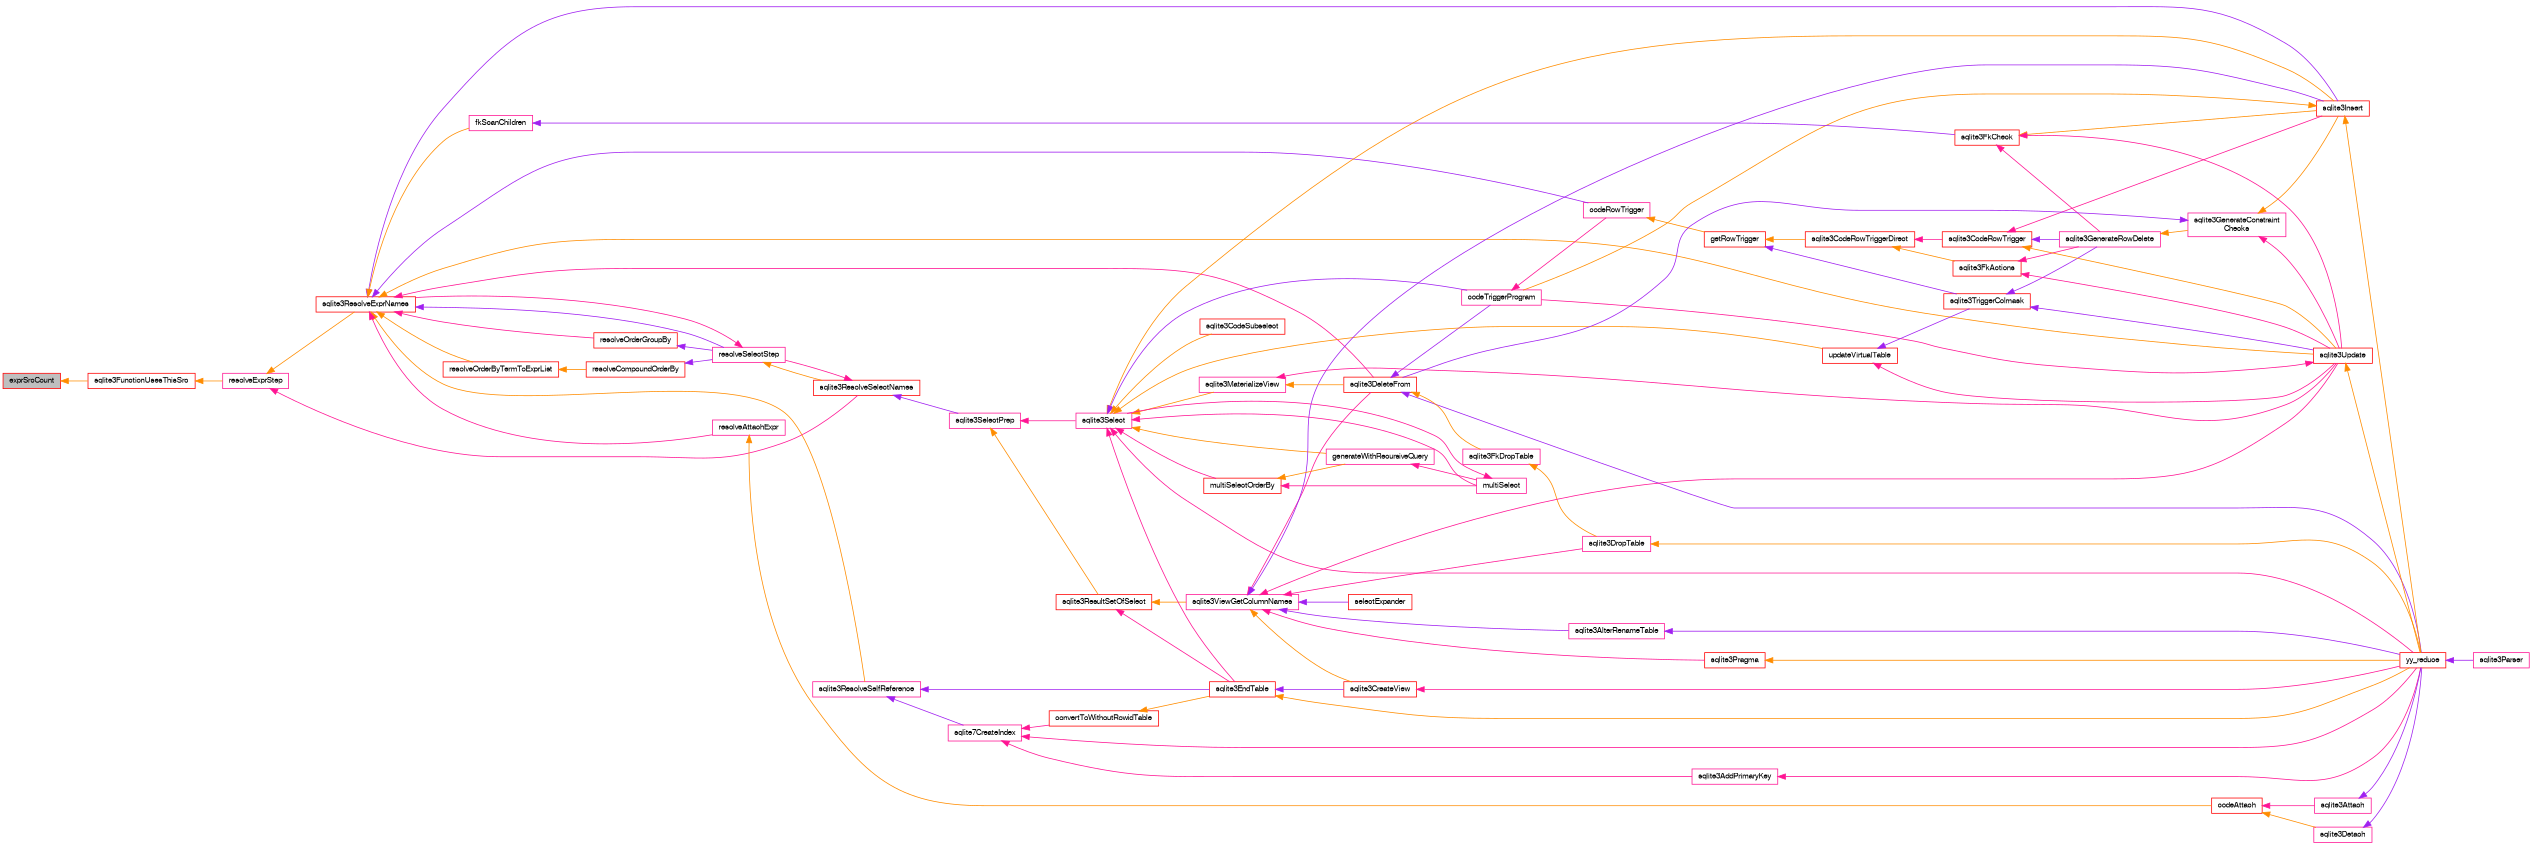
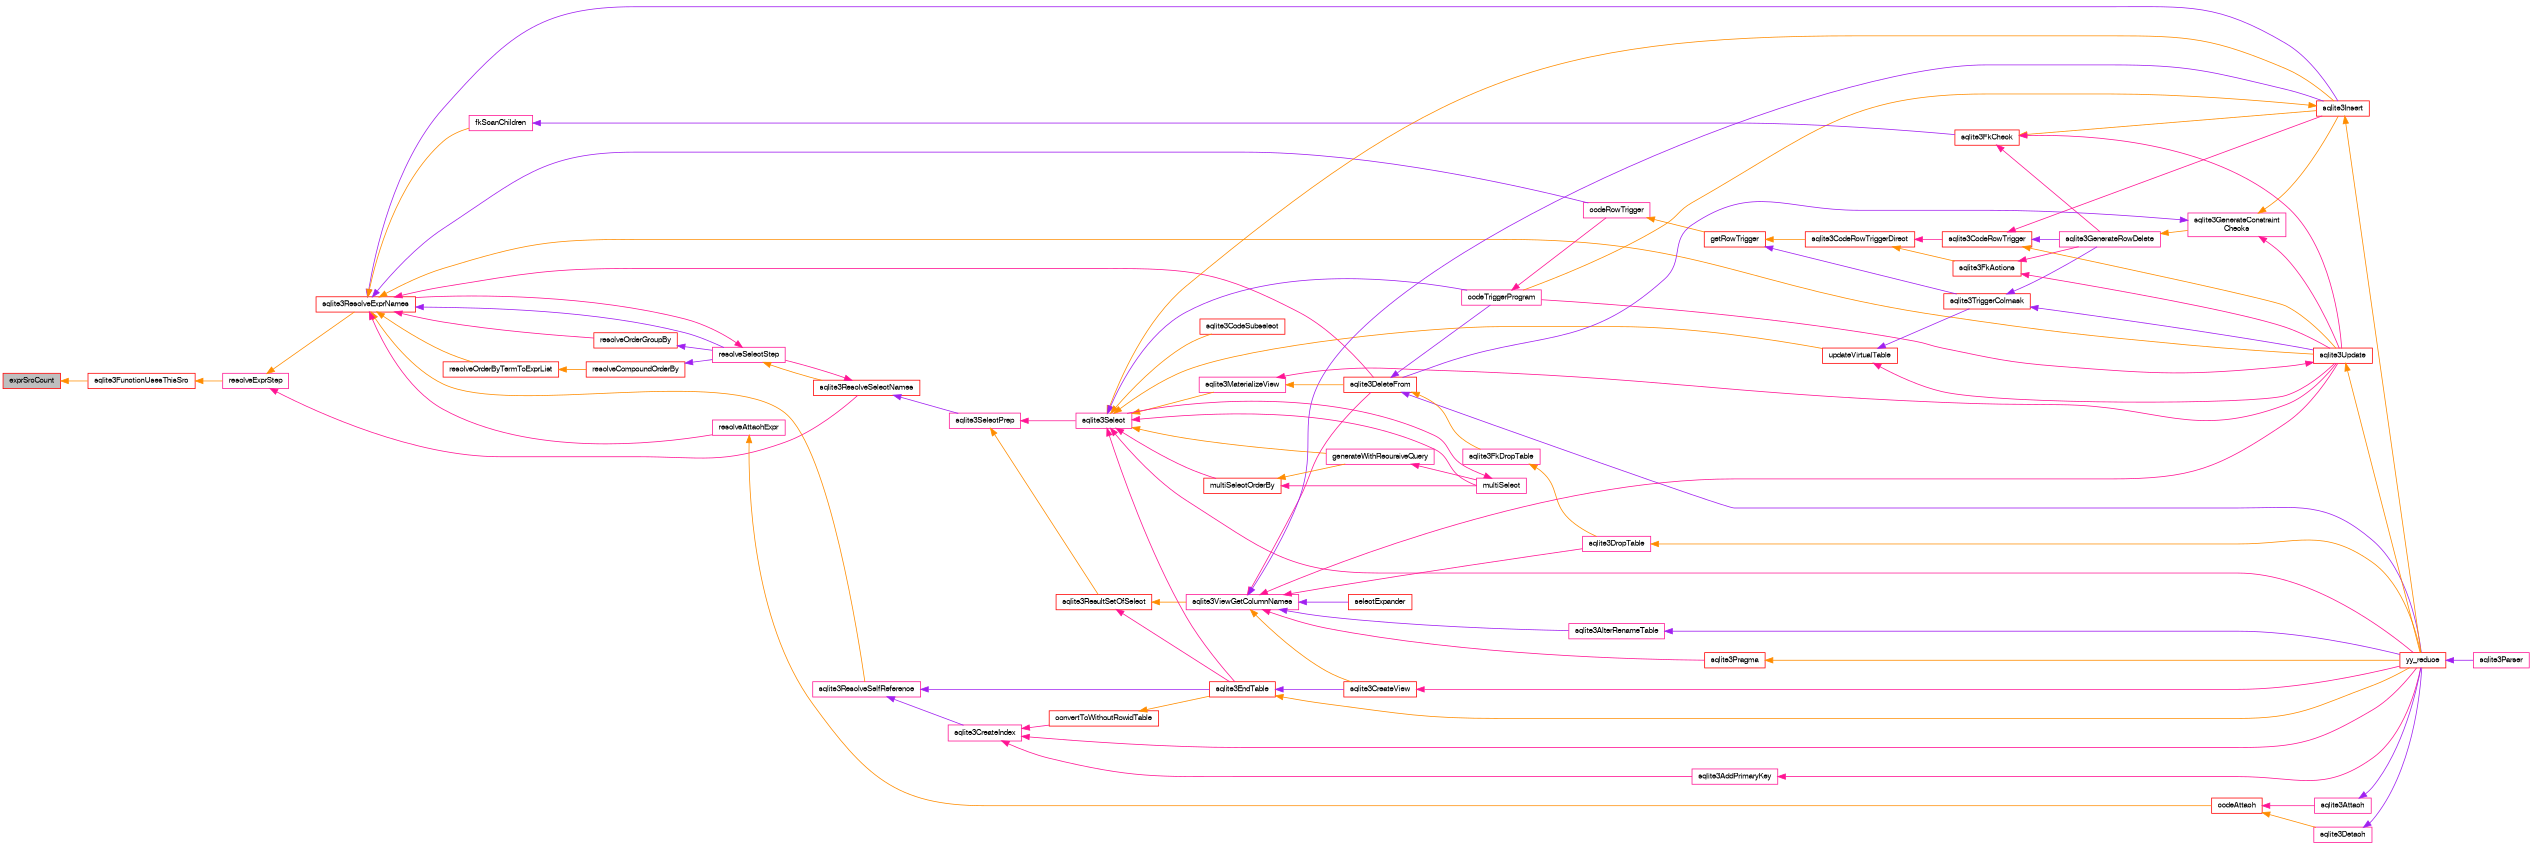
(985, 733) -> (985, 733)
